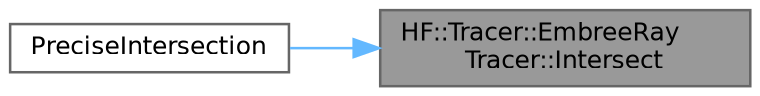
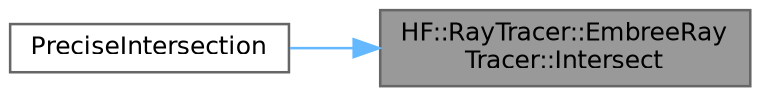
(565, 48) -> (565, 48)
